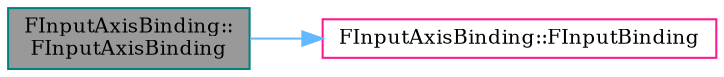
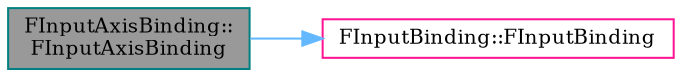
(519, 39) -> (498, 39)
